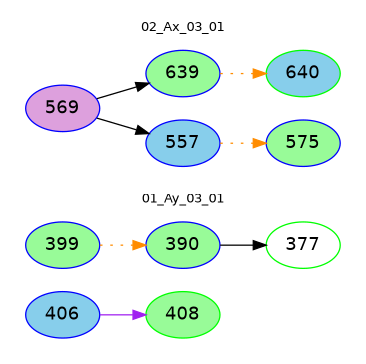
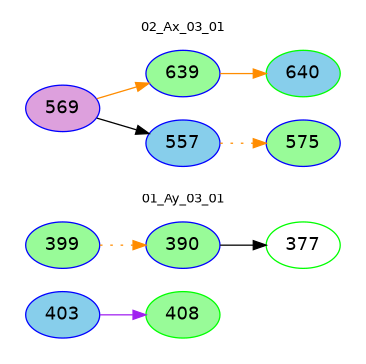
(237, 74) -> (237, 74)
(117, 93) -> (117, 93)
(63, 315) -> (63, 315)
